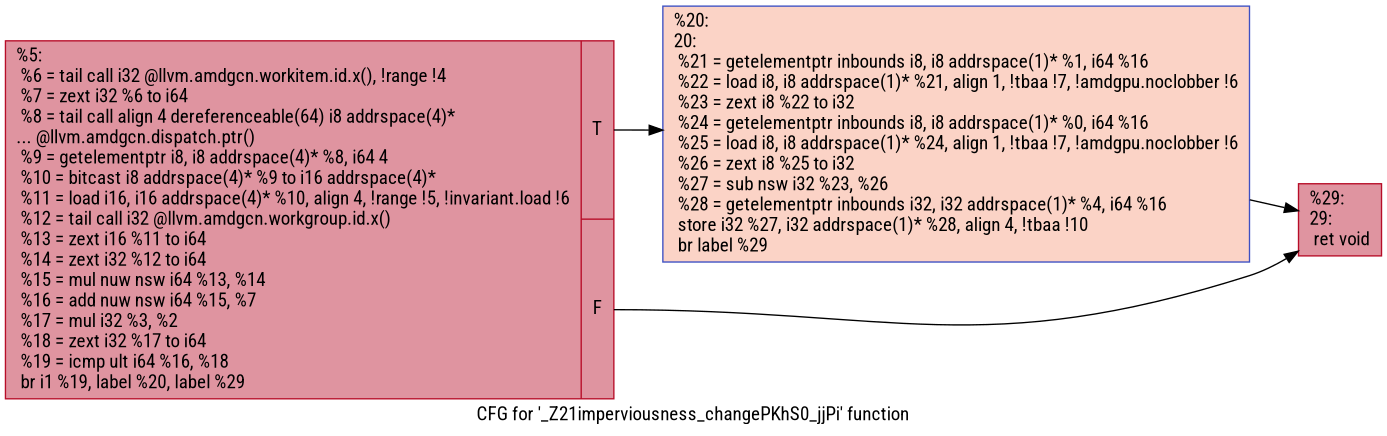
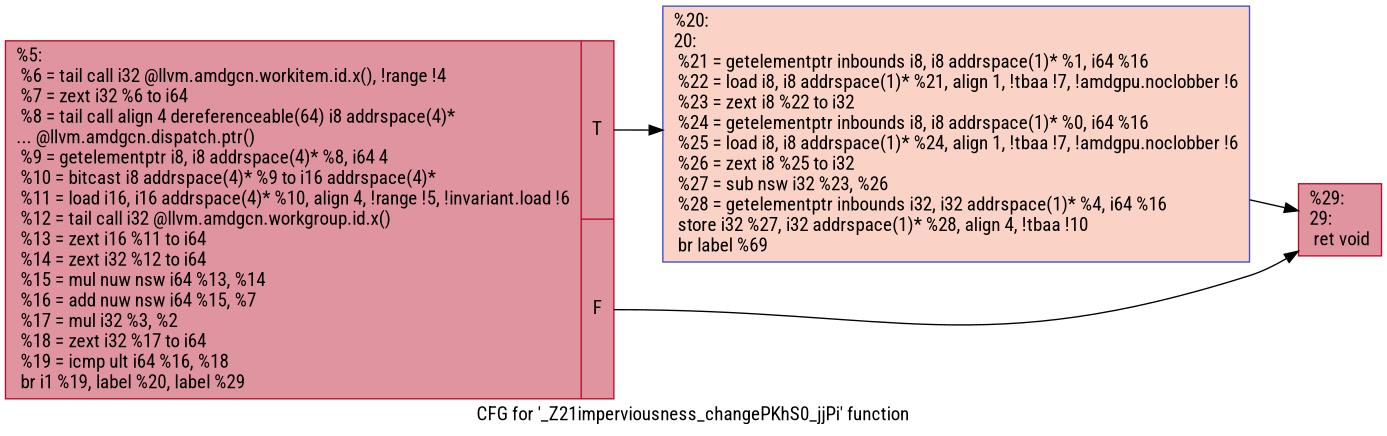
(721, 246) -> (721, 246)
